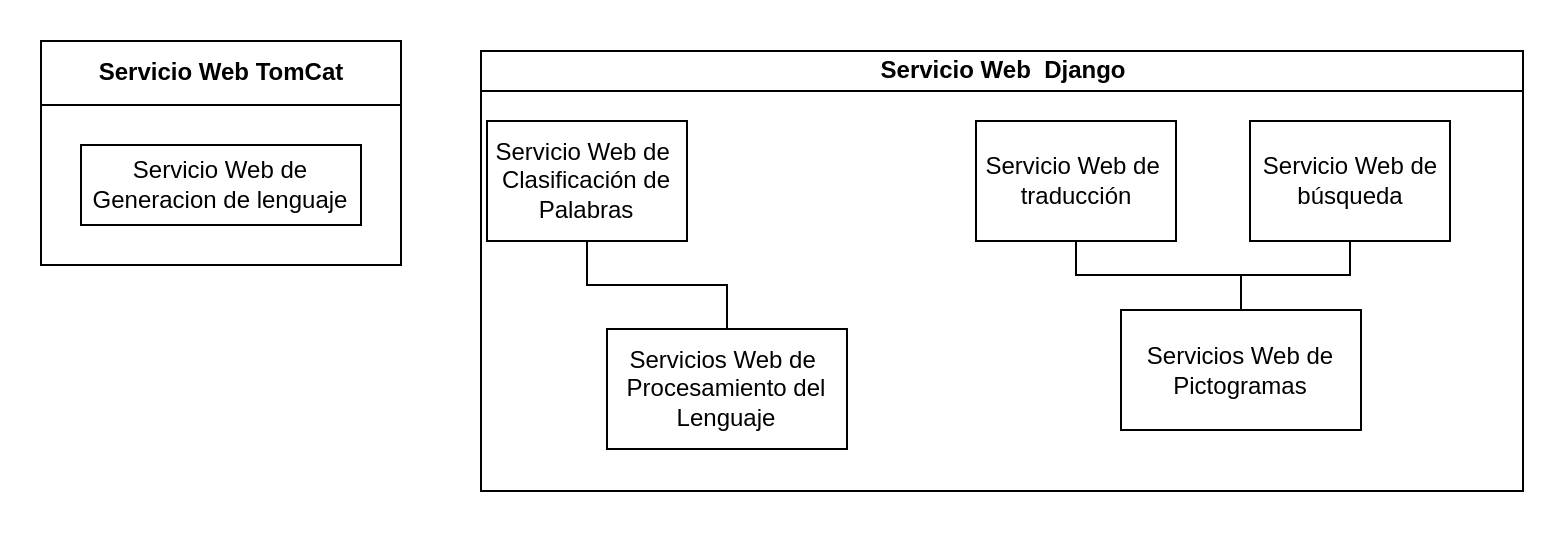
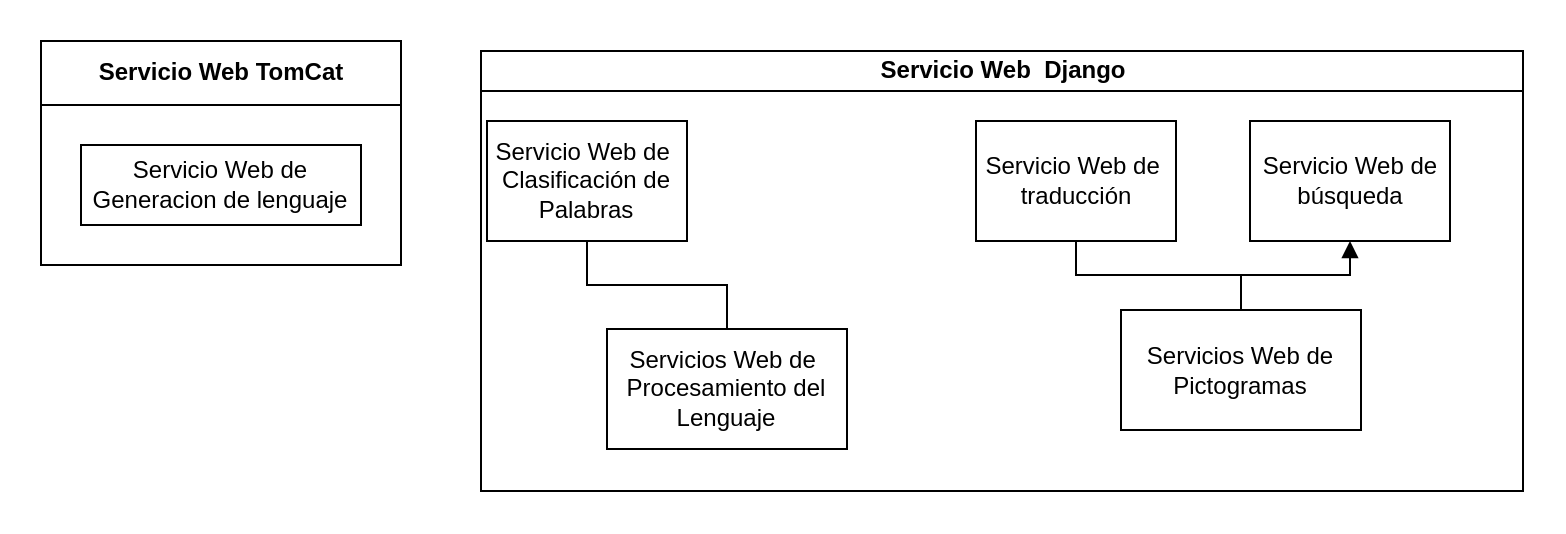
(1350, 251) -> (1350, 258)
